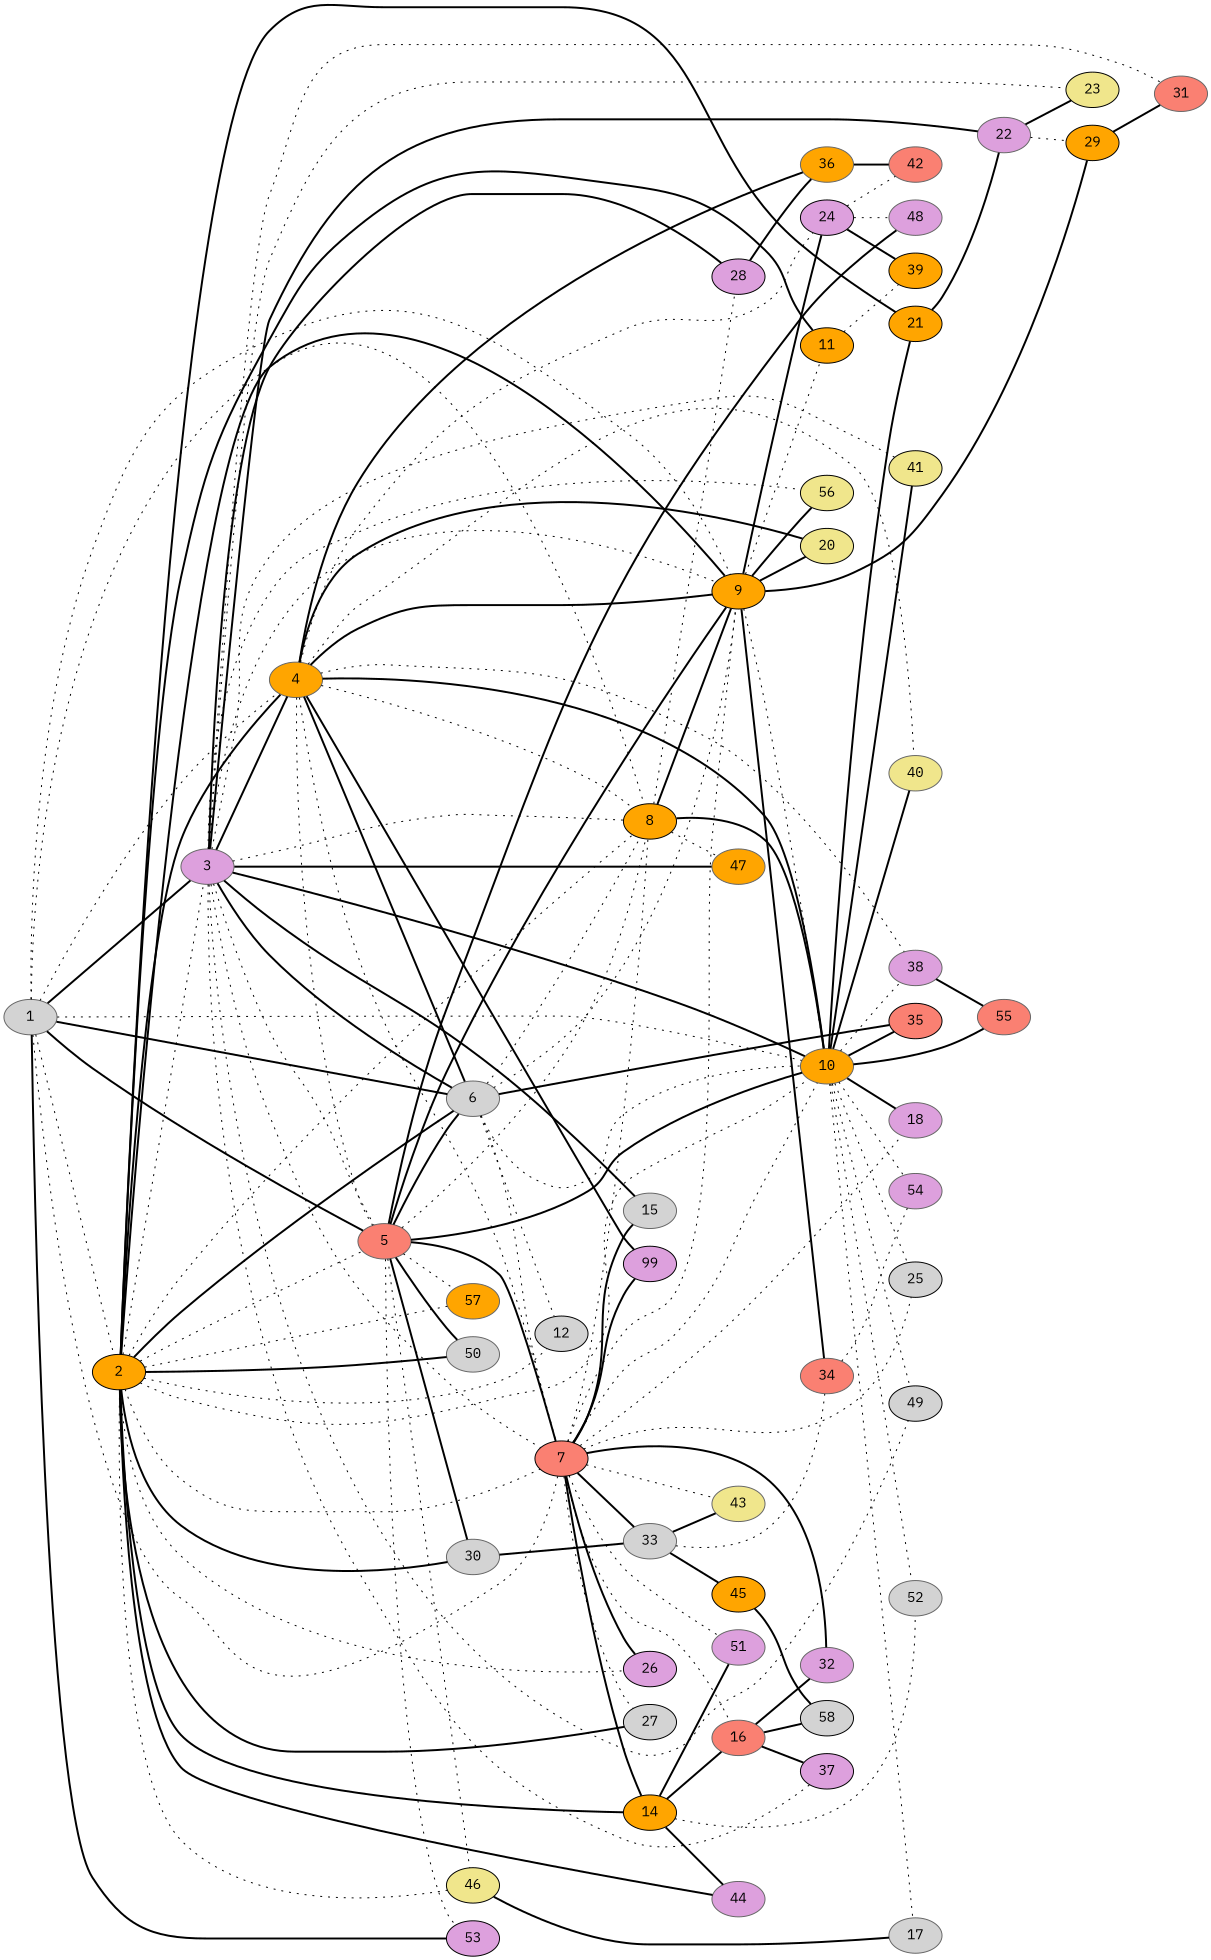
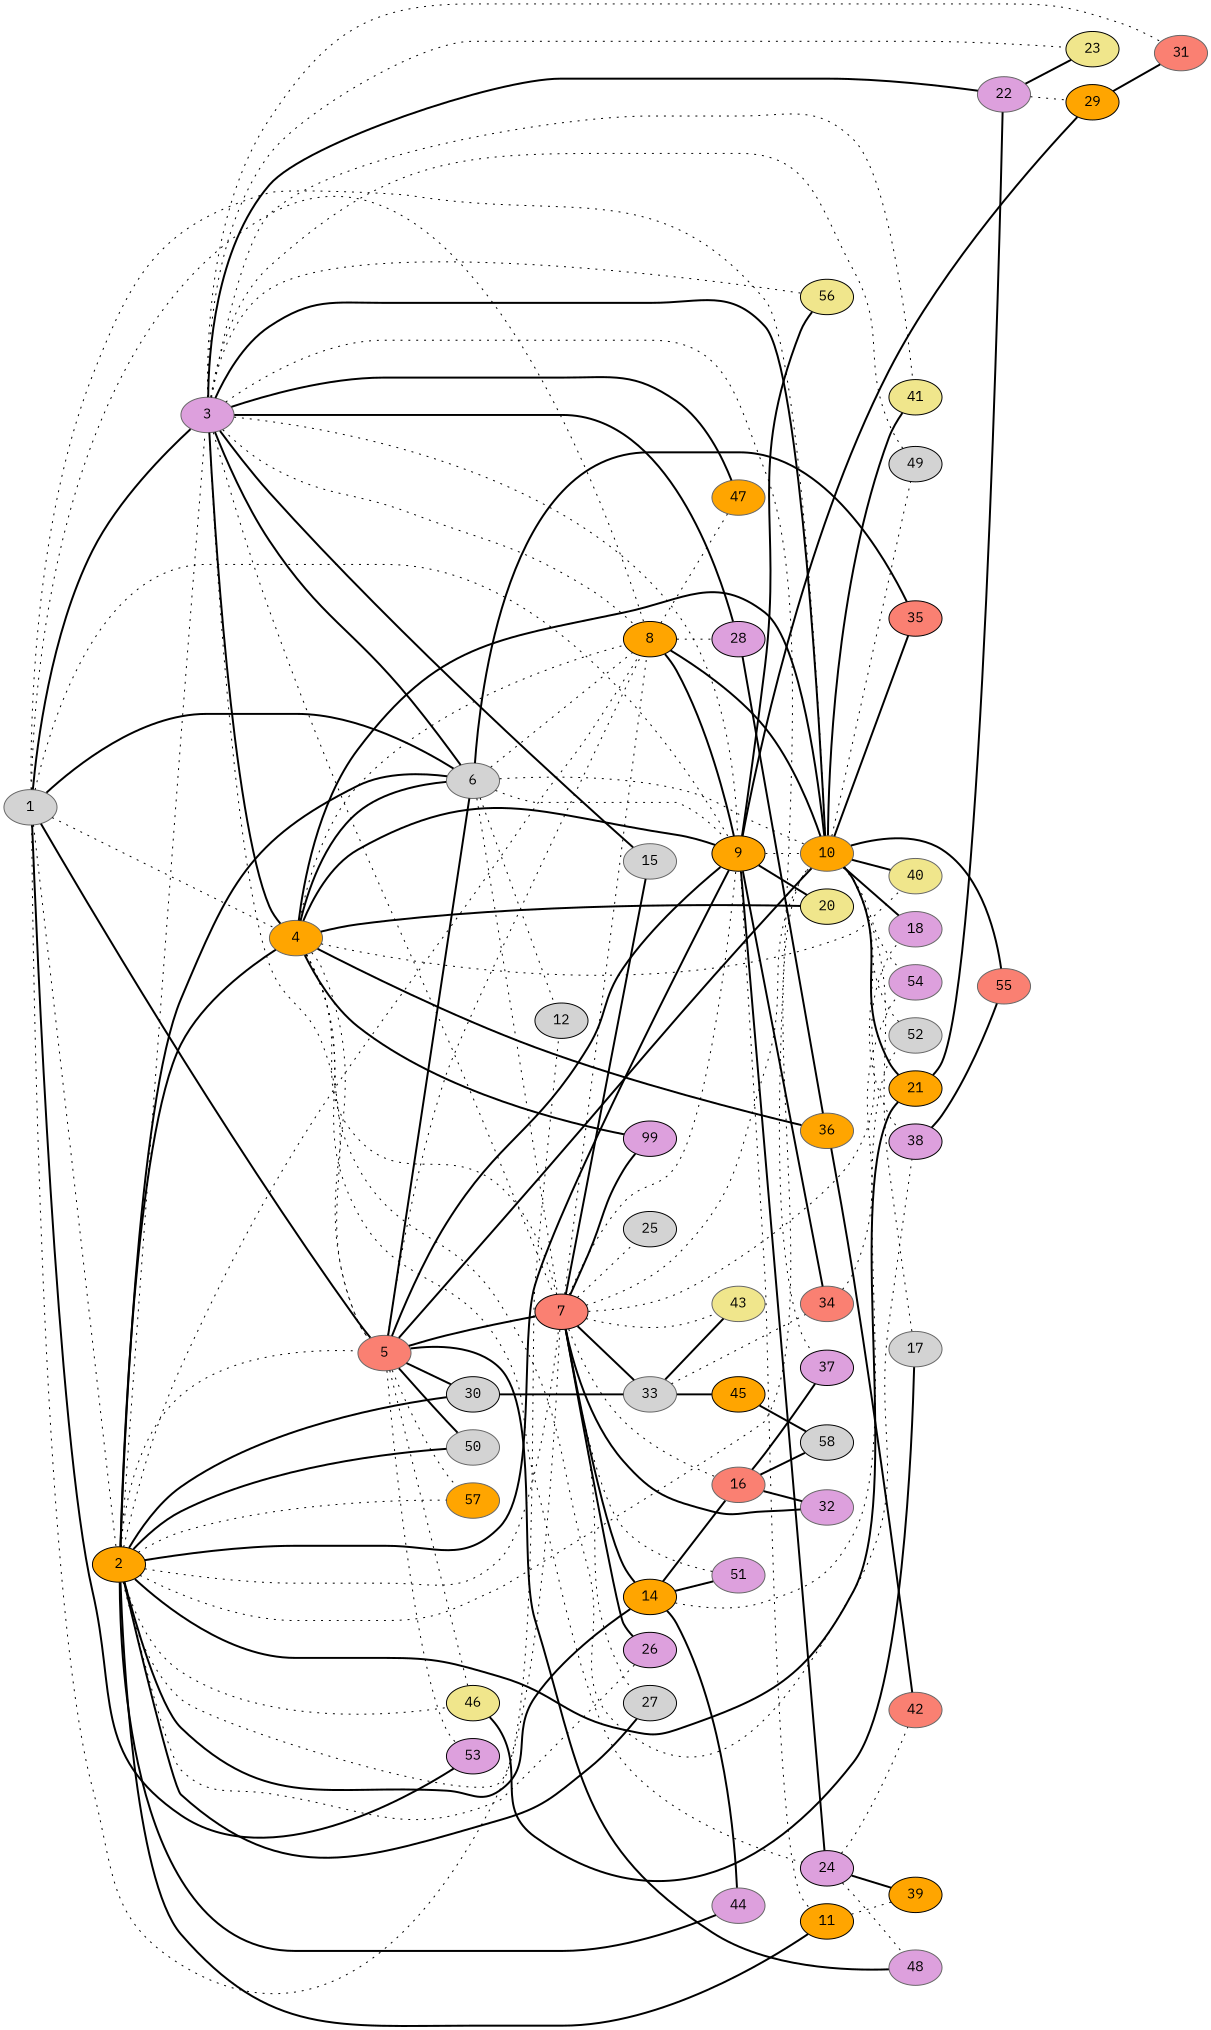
(915, 968) -> (915, 1142)
(867, 1164) -> none
(473, 1557) -> (473, 1394)
